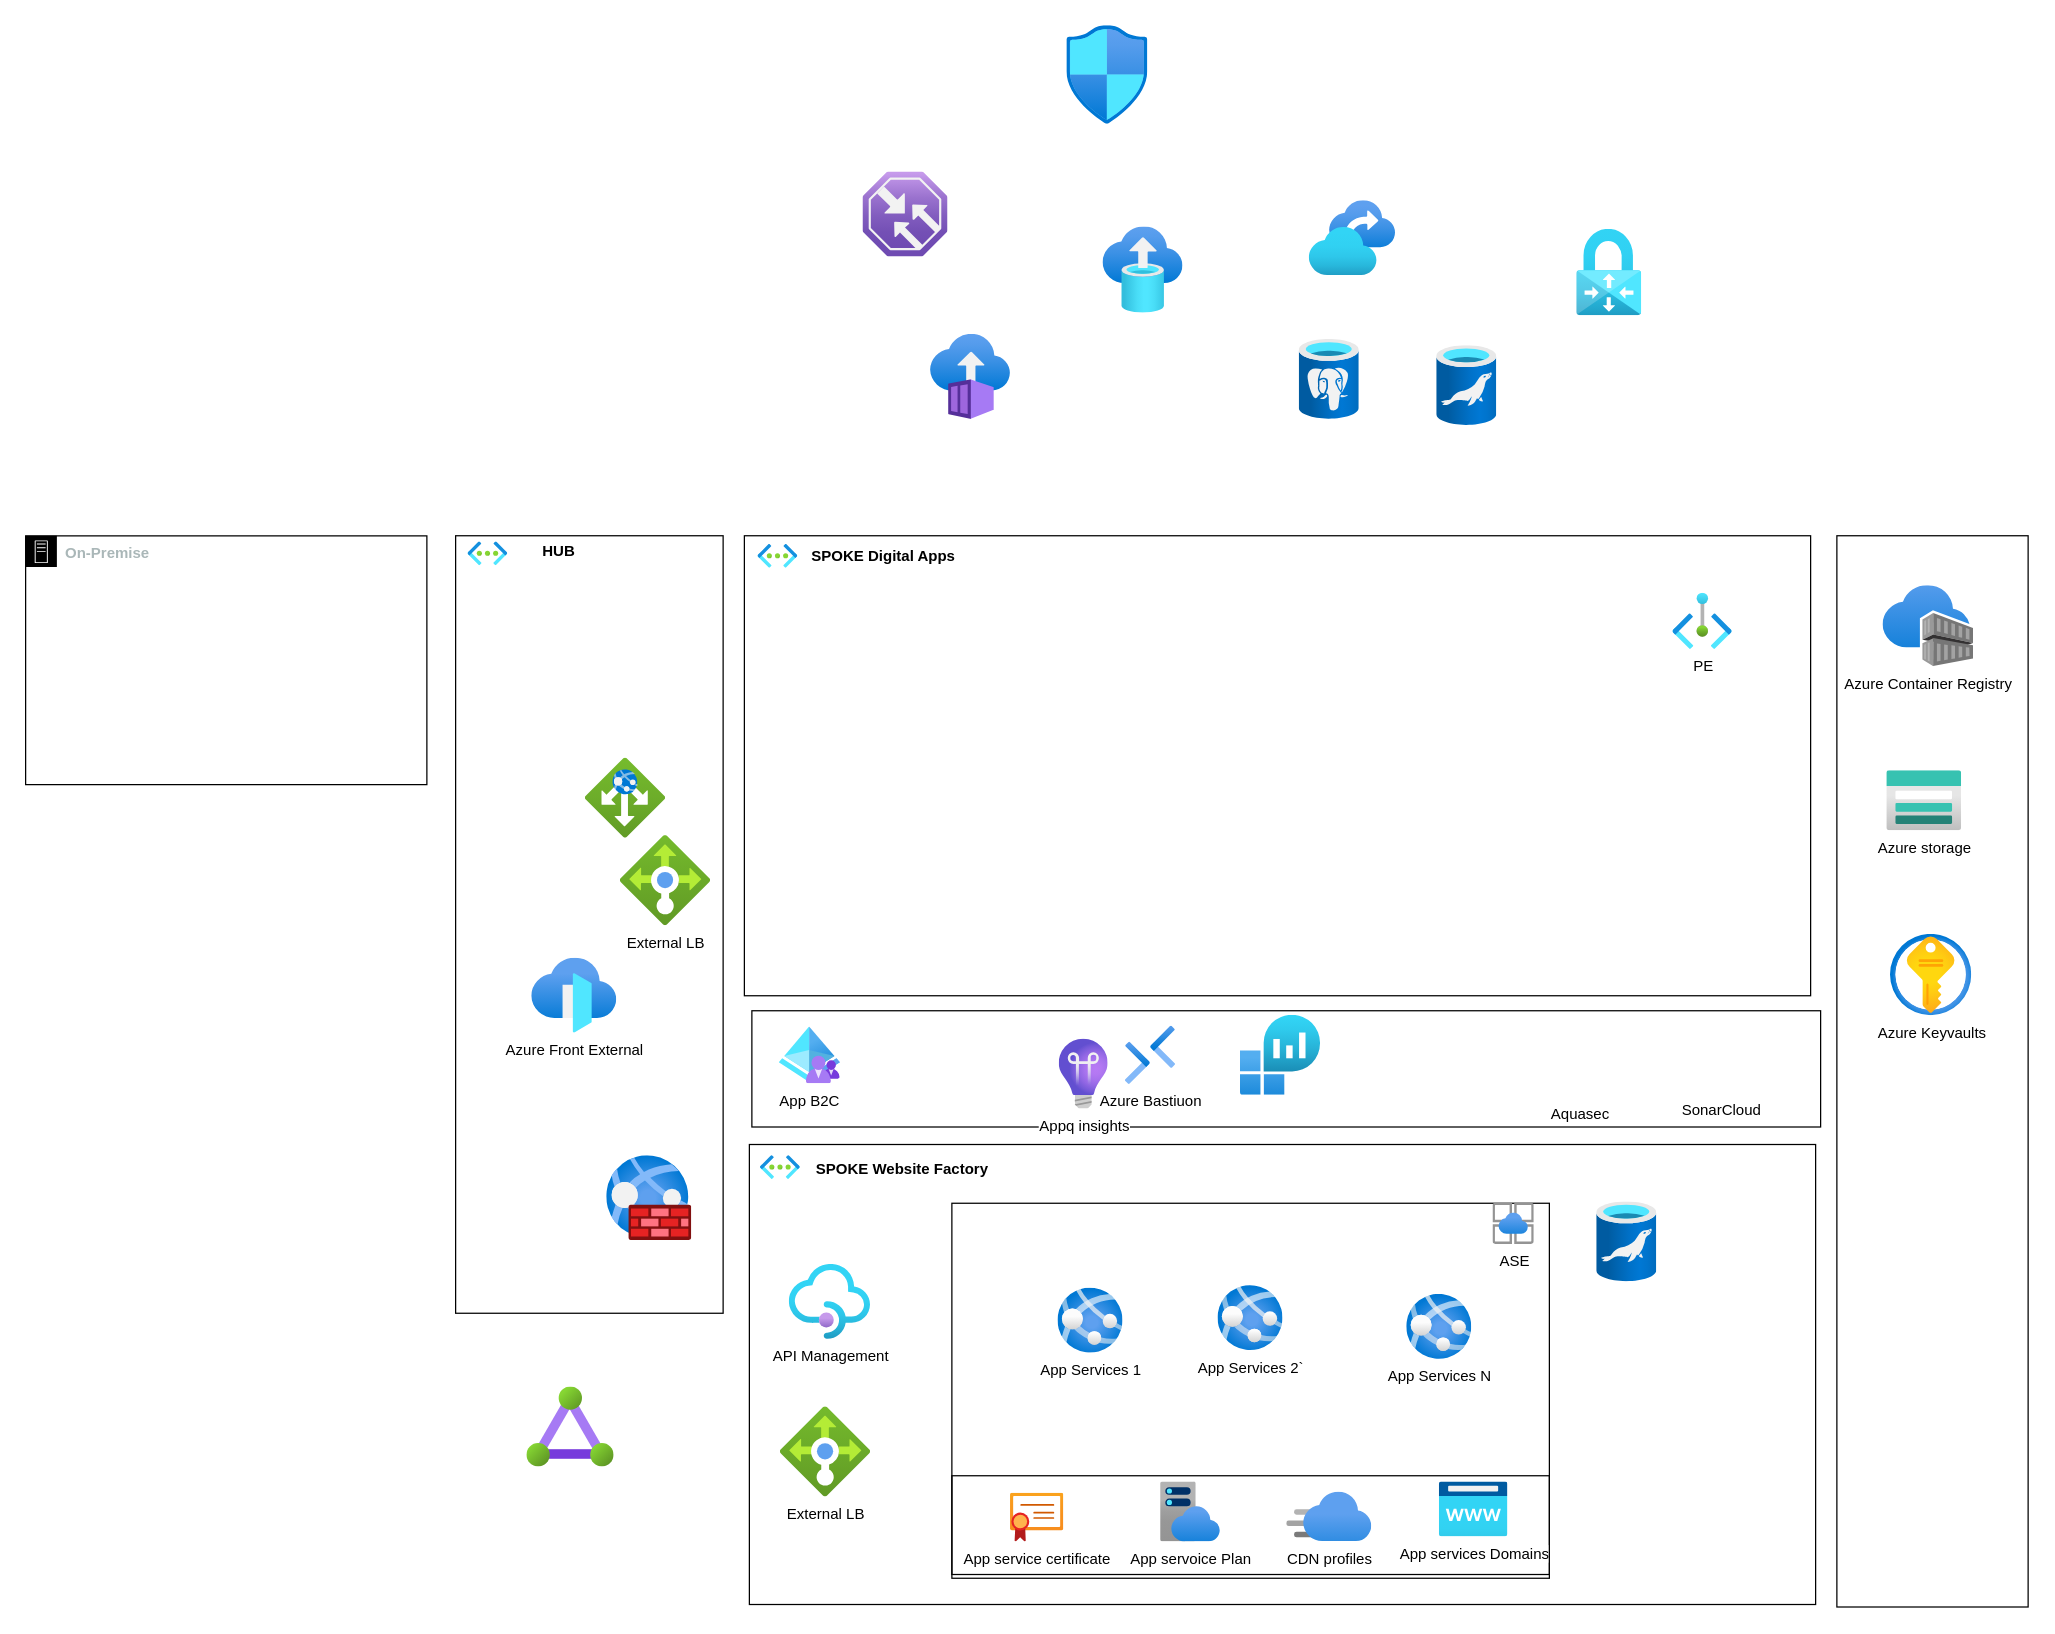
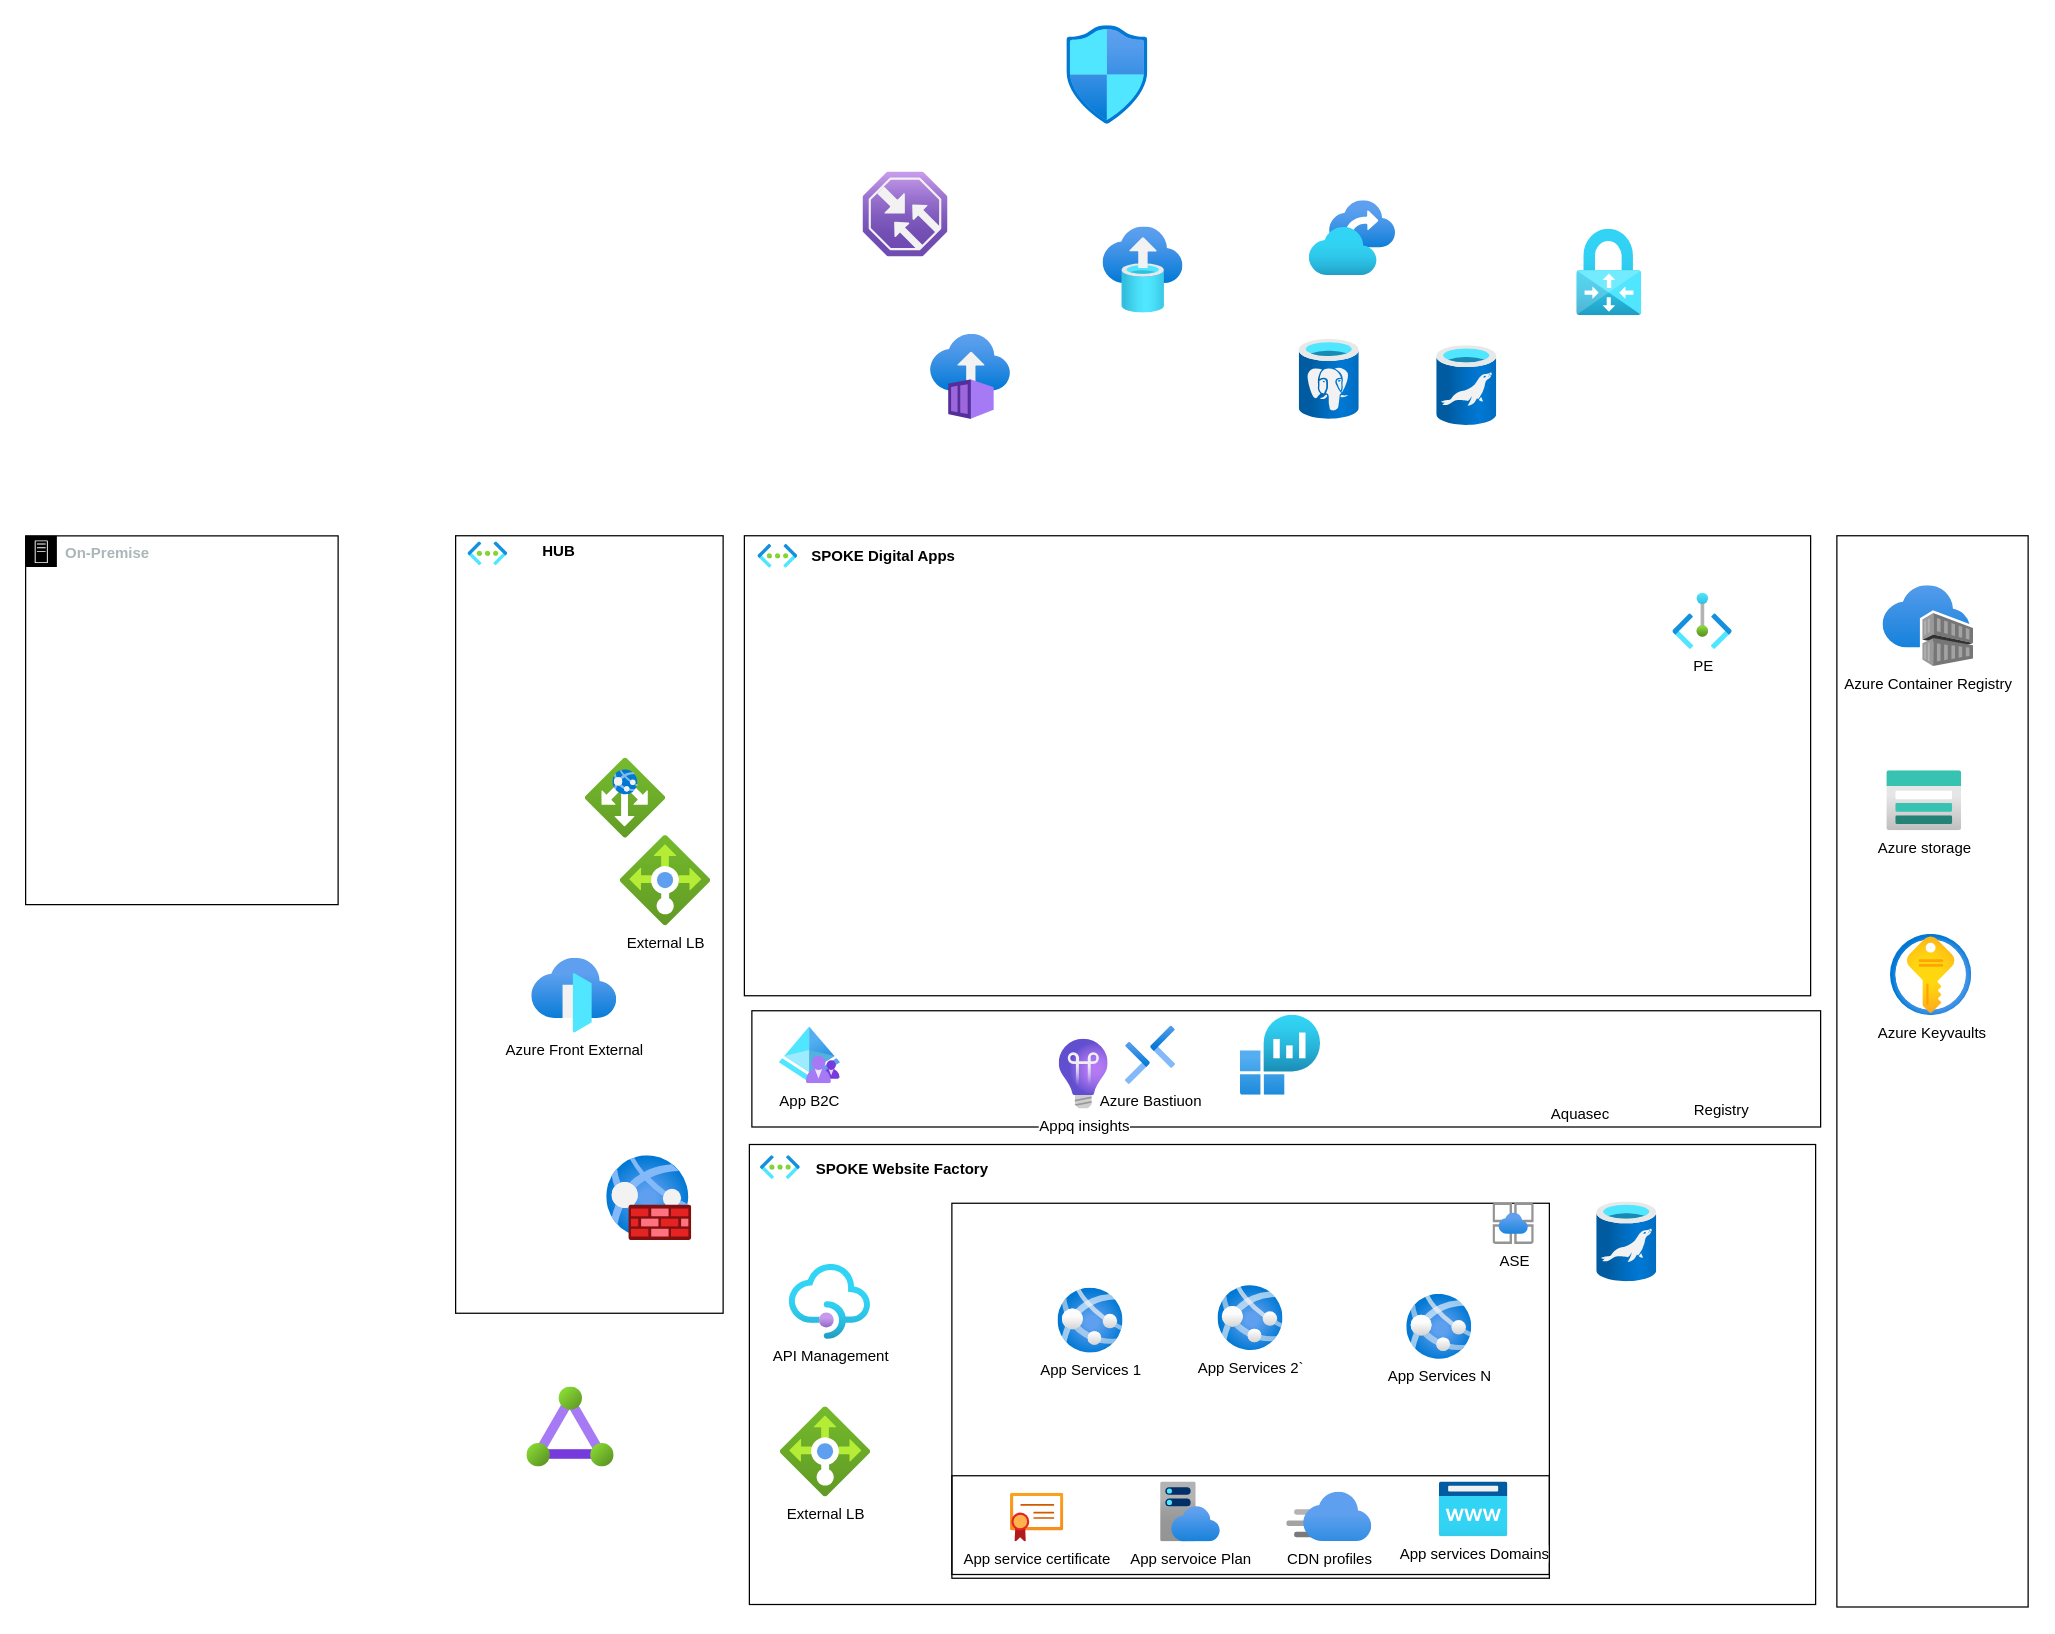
(226, 660) -> (182, 720)
(1721, 1110) -> (1721, 1110)
